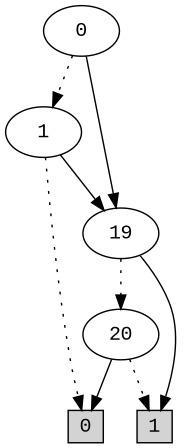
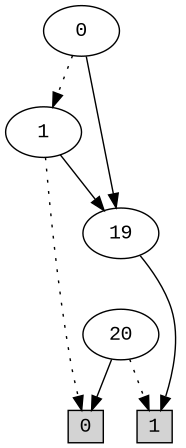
(121, 277) -> none
